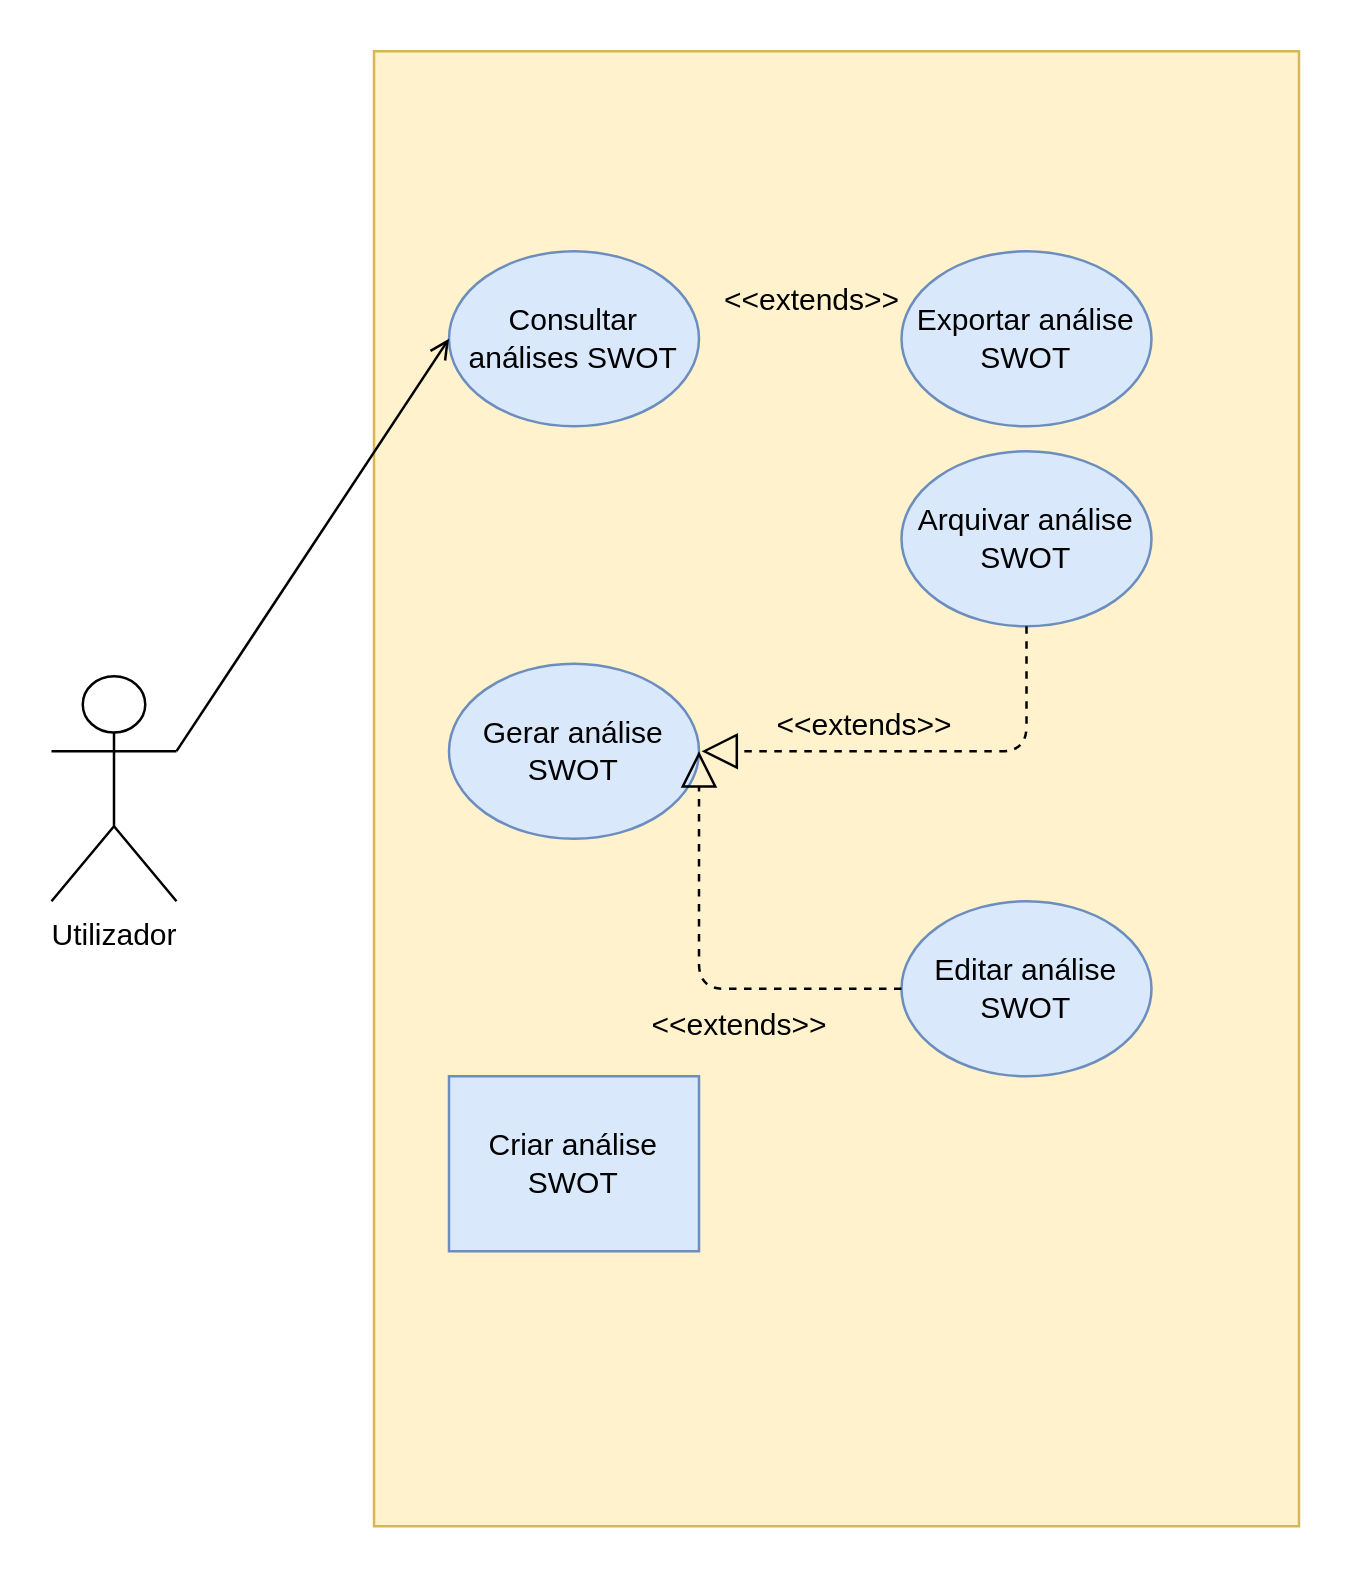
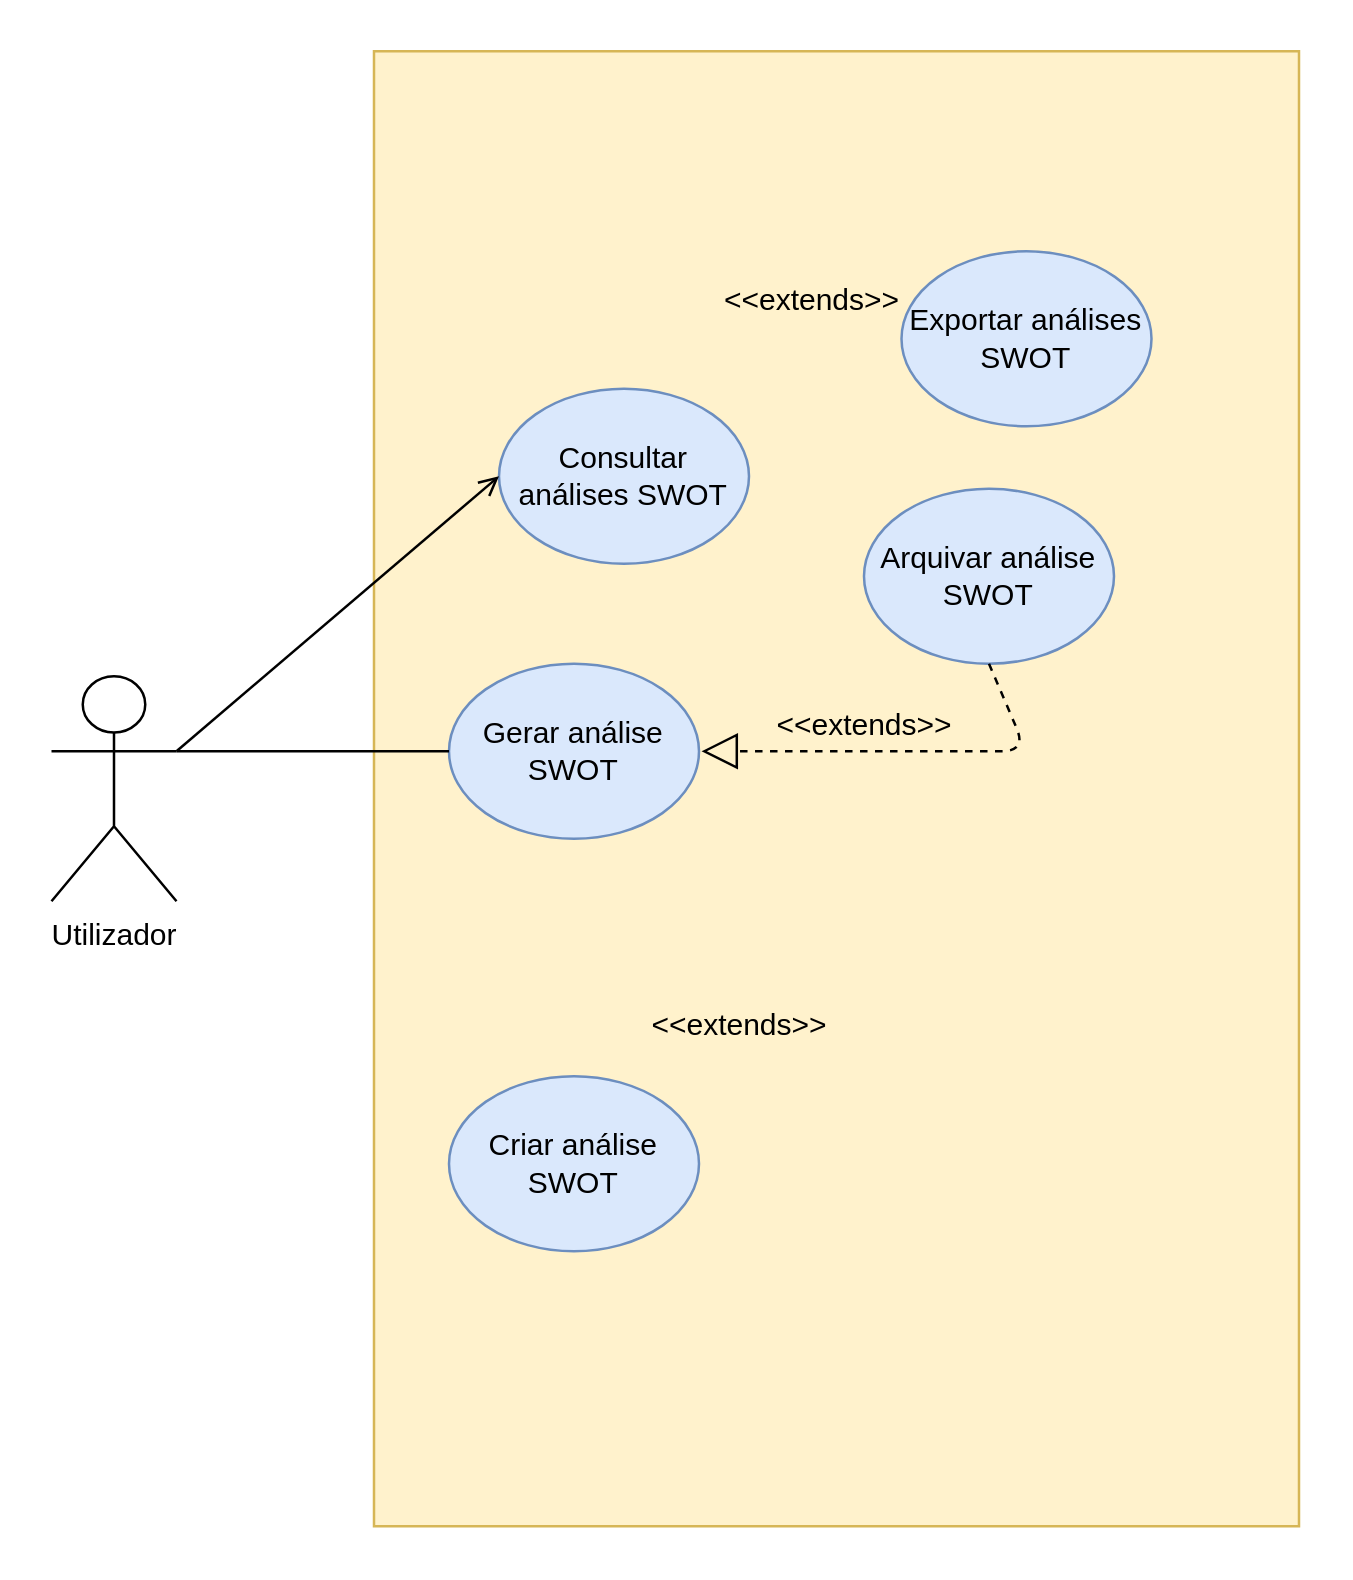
(574, 339) -> (624, 476)
(1026, 339) -> (1026, 339)
(1026, 539) -> (989, 576)
none -> (316, 751)
(705, 983) -> none
(1026, 989) -> none
(574, 1164) -> (574, 1164)
